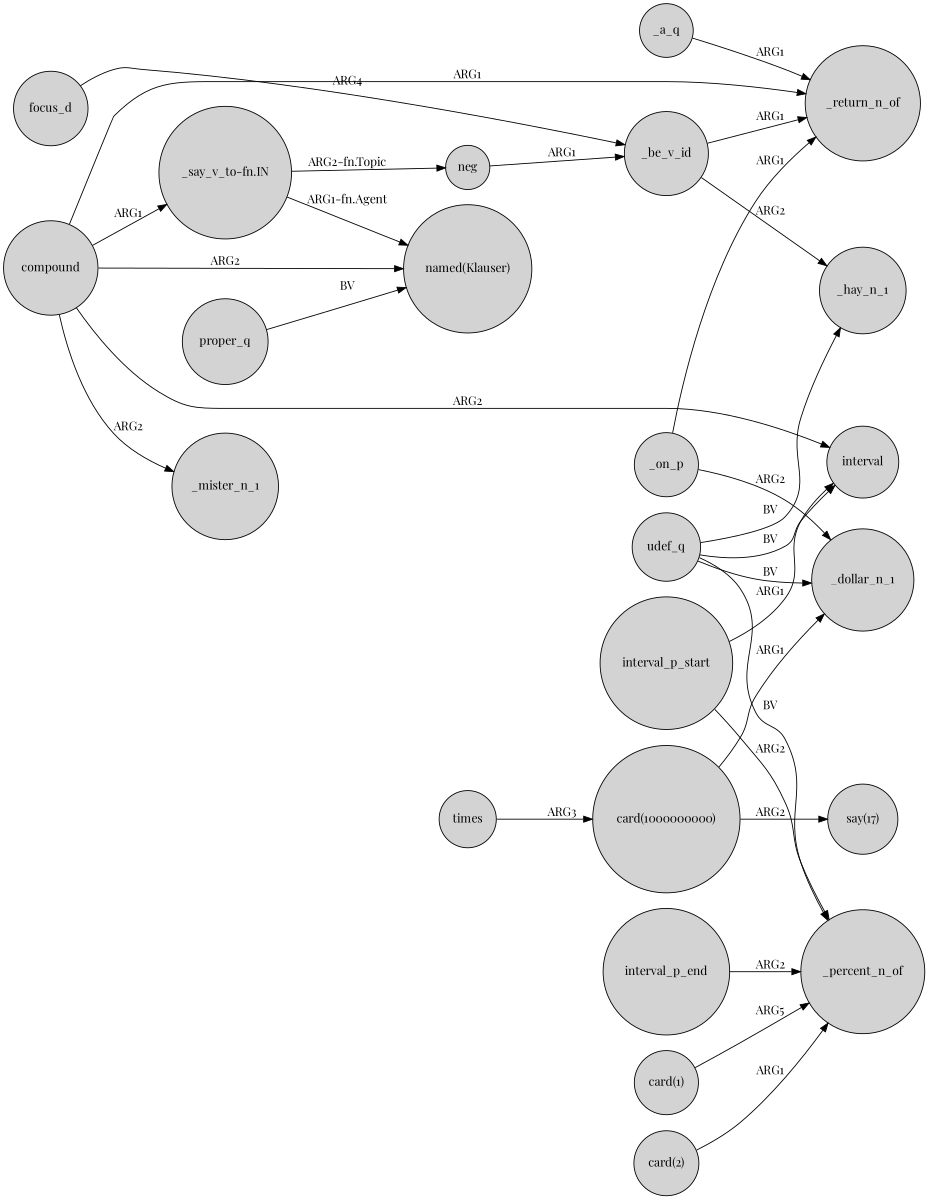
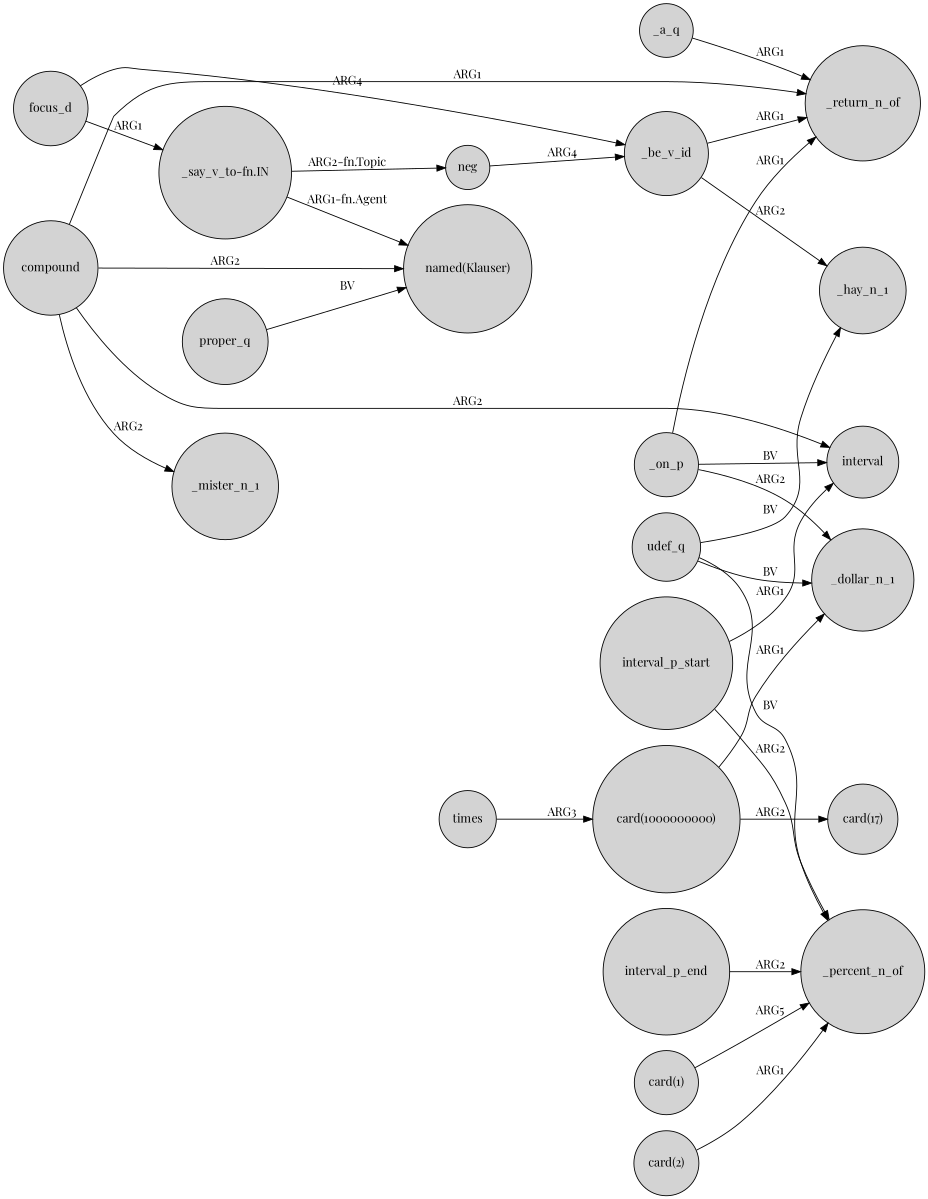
(562, 153) -> (562, 153)
(126, 227) -> (120, 134)
(778, 550) -> (758, 463)
(863, 819) -> (863, 819)
